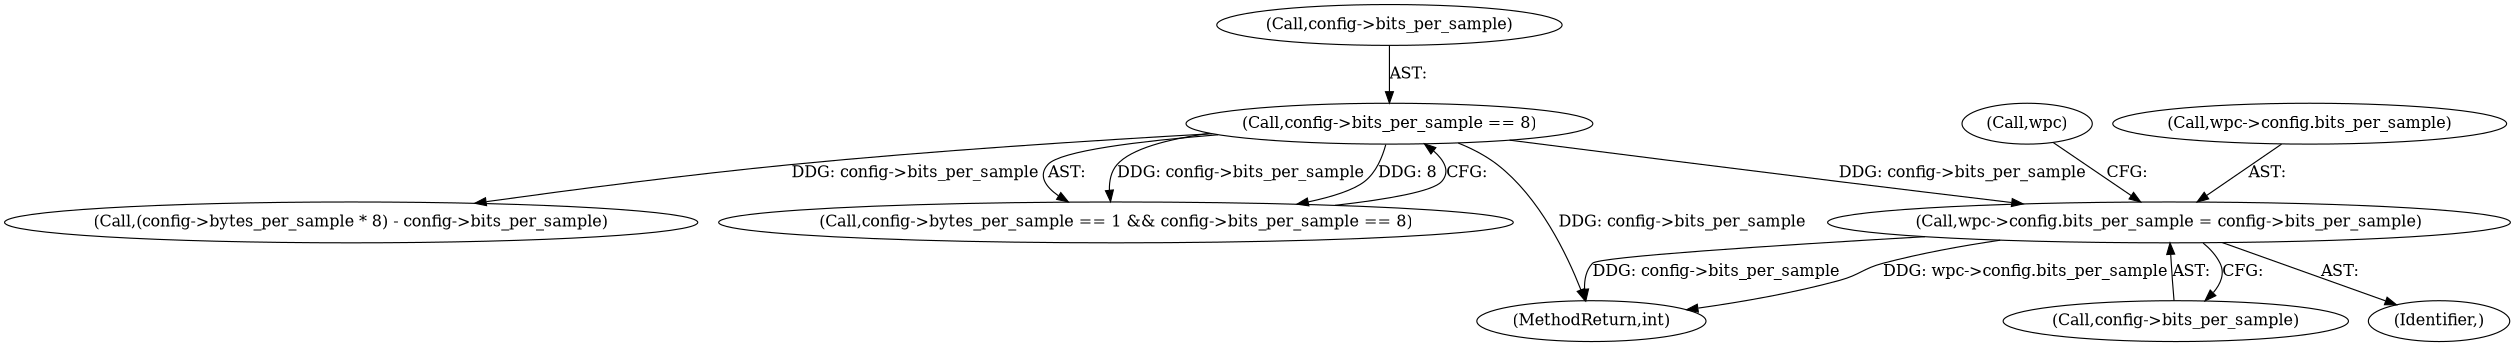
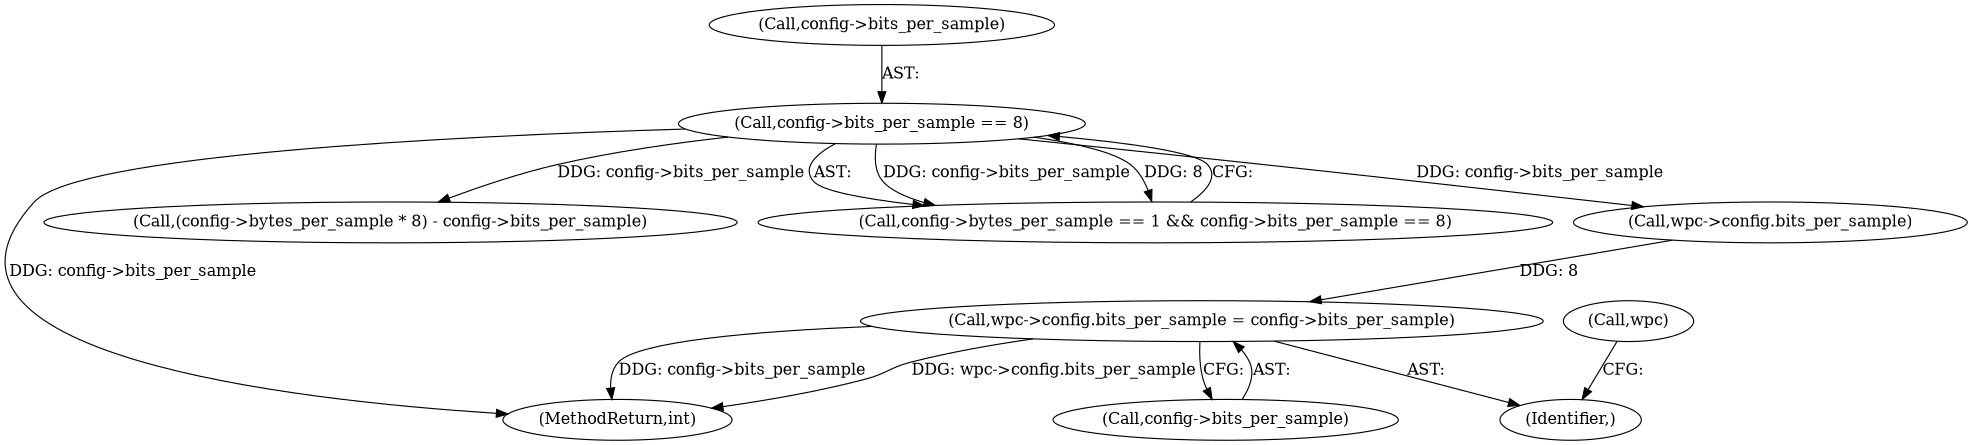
(2092, 169) -> (1603, 365)
(1760, 172) -> (1325, 171)
(2270, 173) -> (1549, 272)
